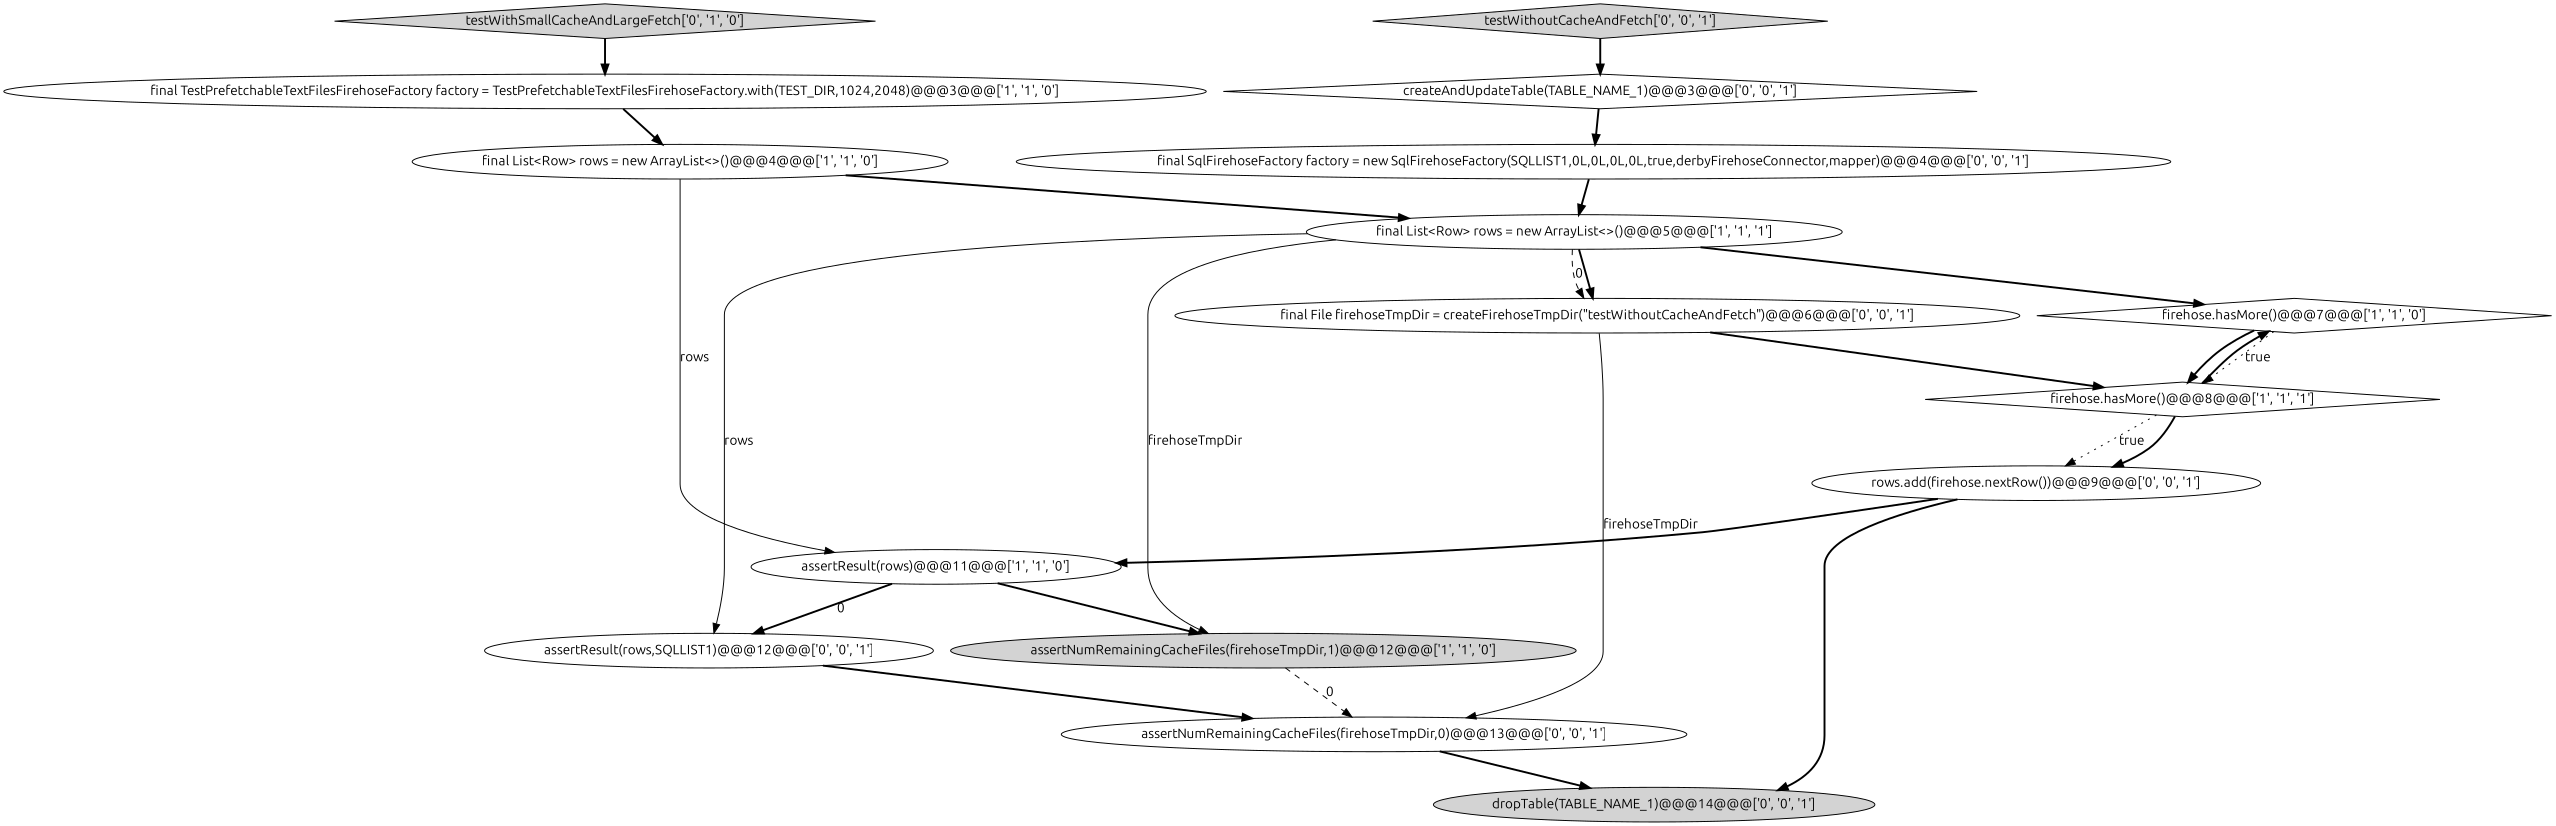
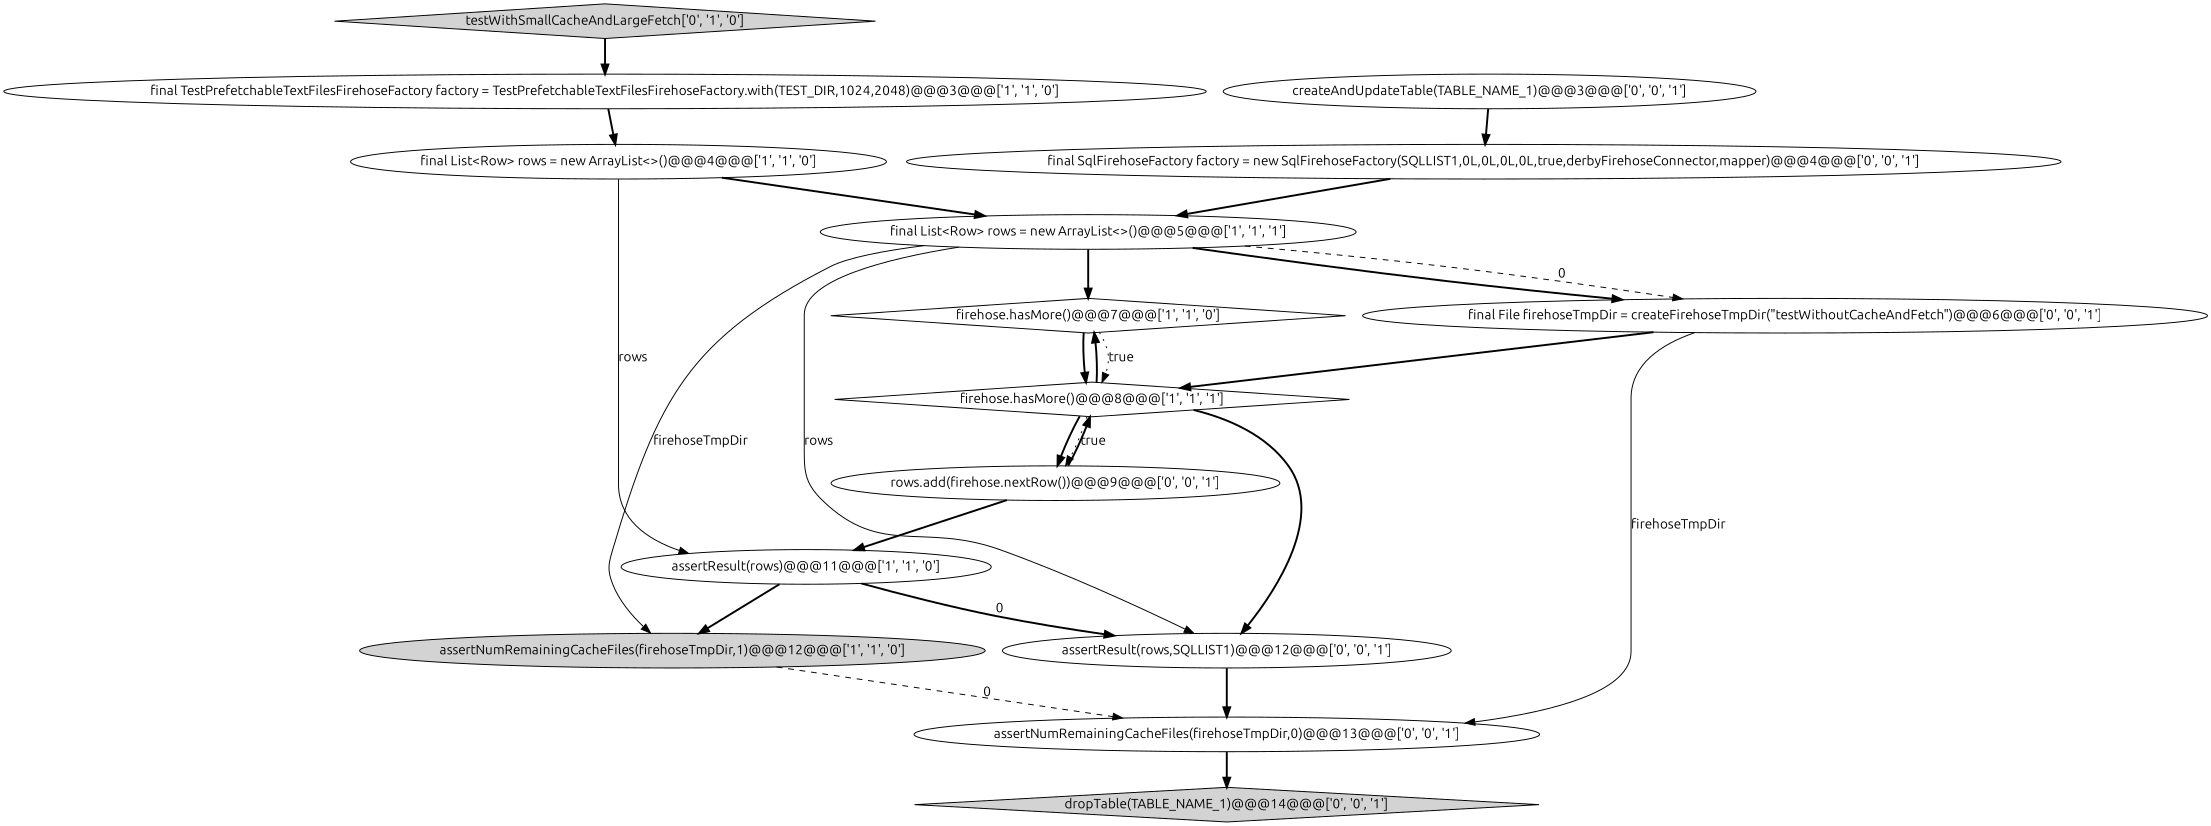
(1600, 21) -> none
(1600, 91) -> (1490, 91)
none -> (1300, 495)
(1825, 607) -> (1078, 446)
(1654, 805) -> (1227, 805)
